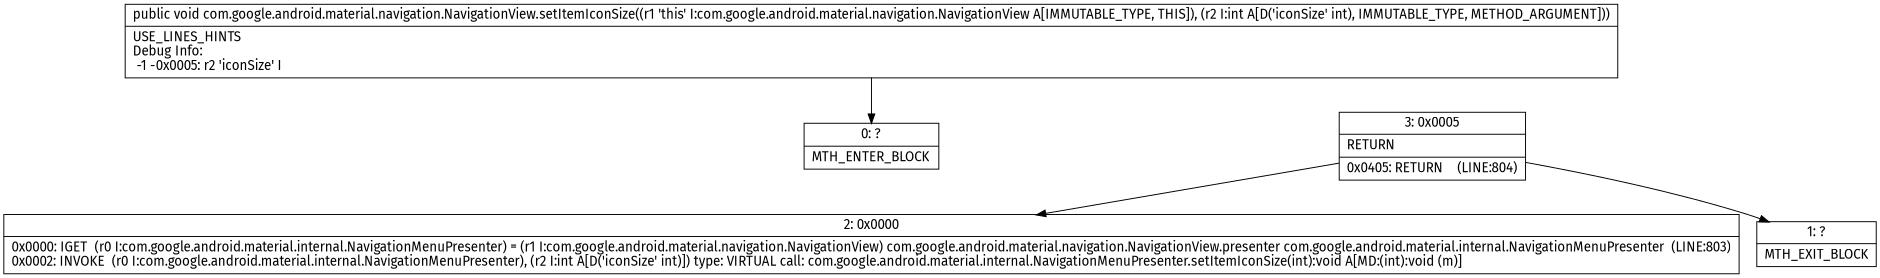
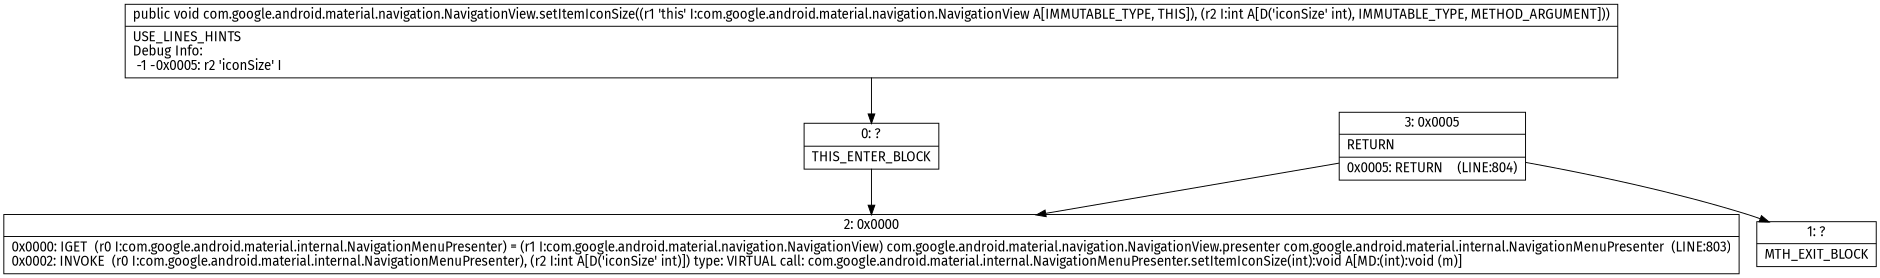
(871, 157) -> (871, 157)
(1432, 168) -> (1432, 168)
none -> (871, 187)
